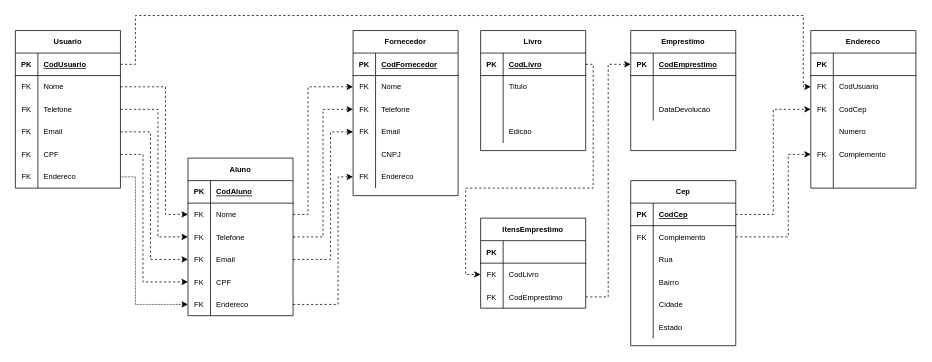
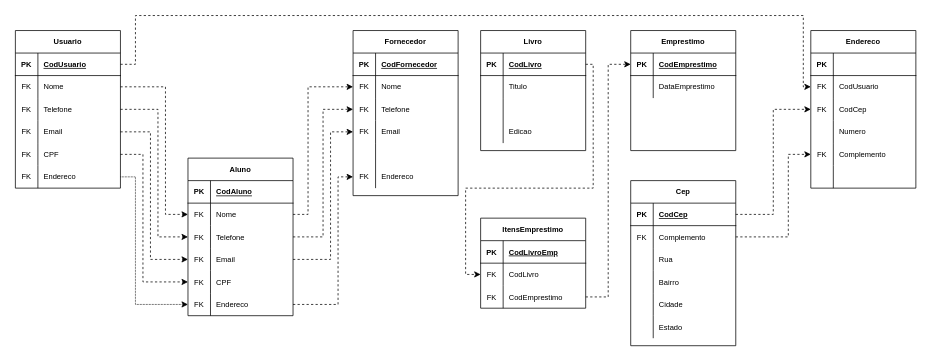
none -> (694, 87)
(694, 109) -> none
(417, 154) -> none
none -> (544, 252)
